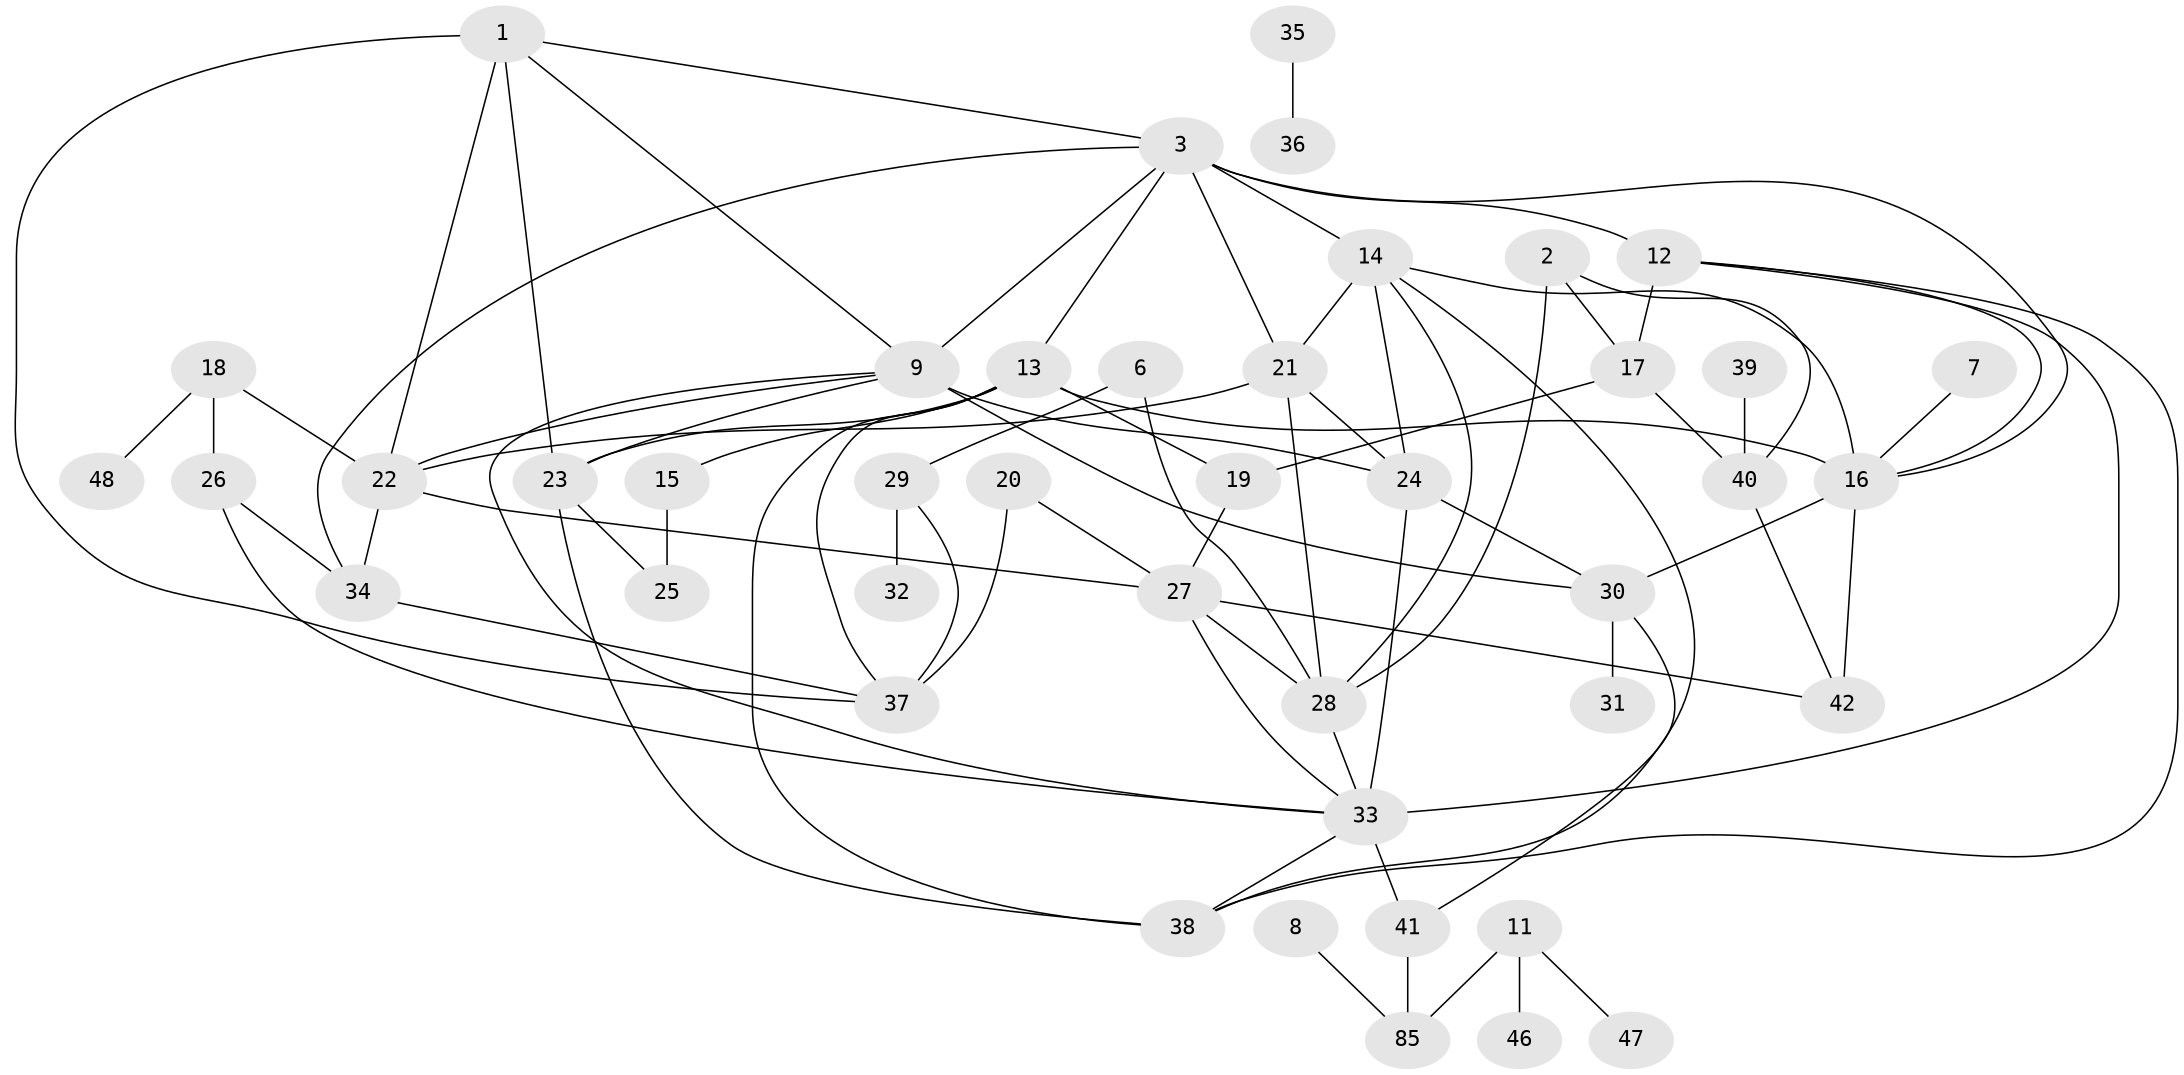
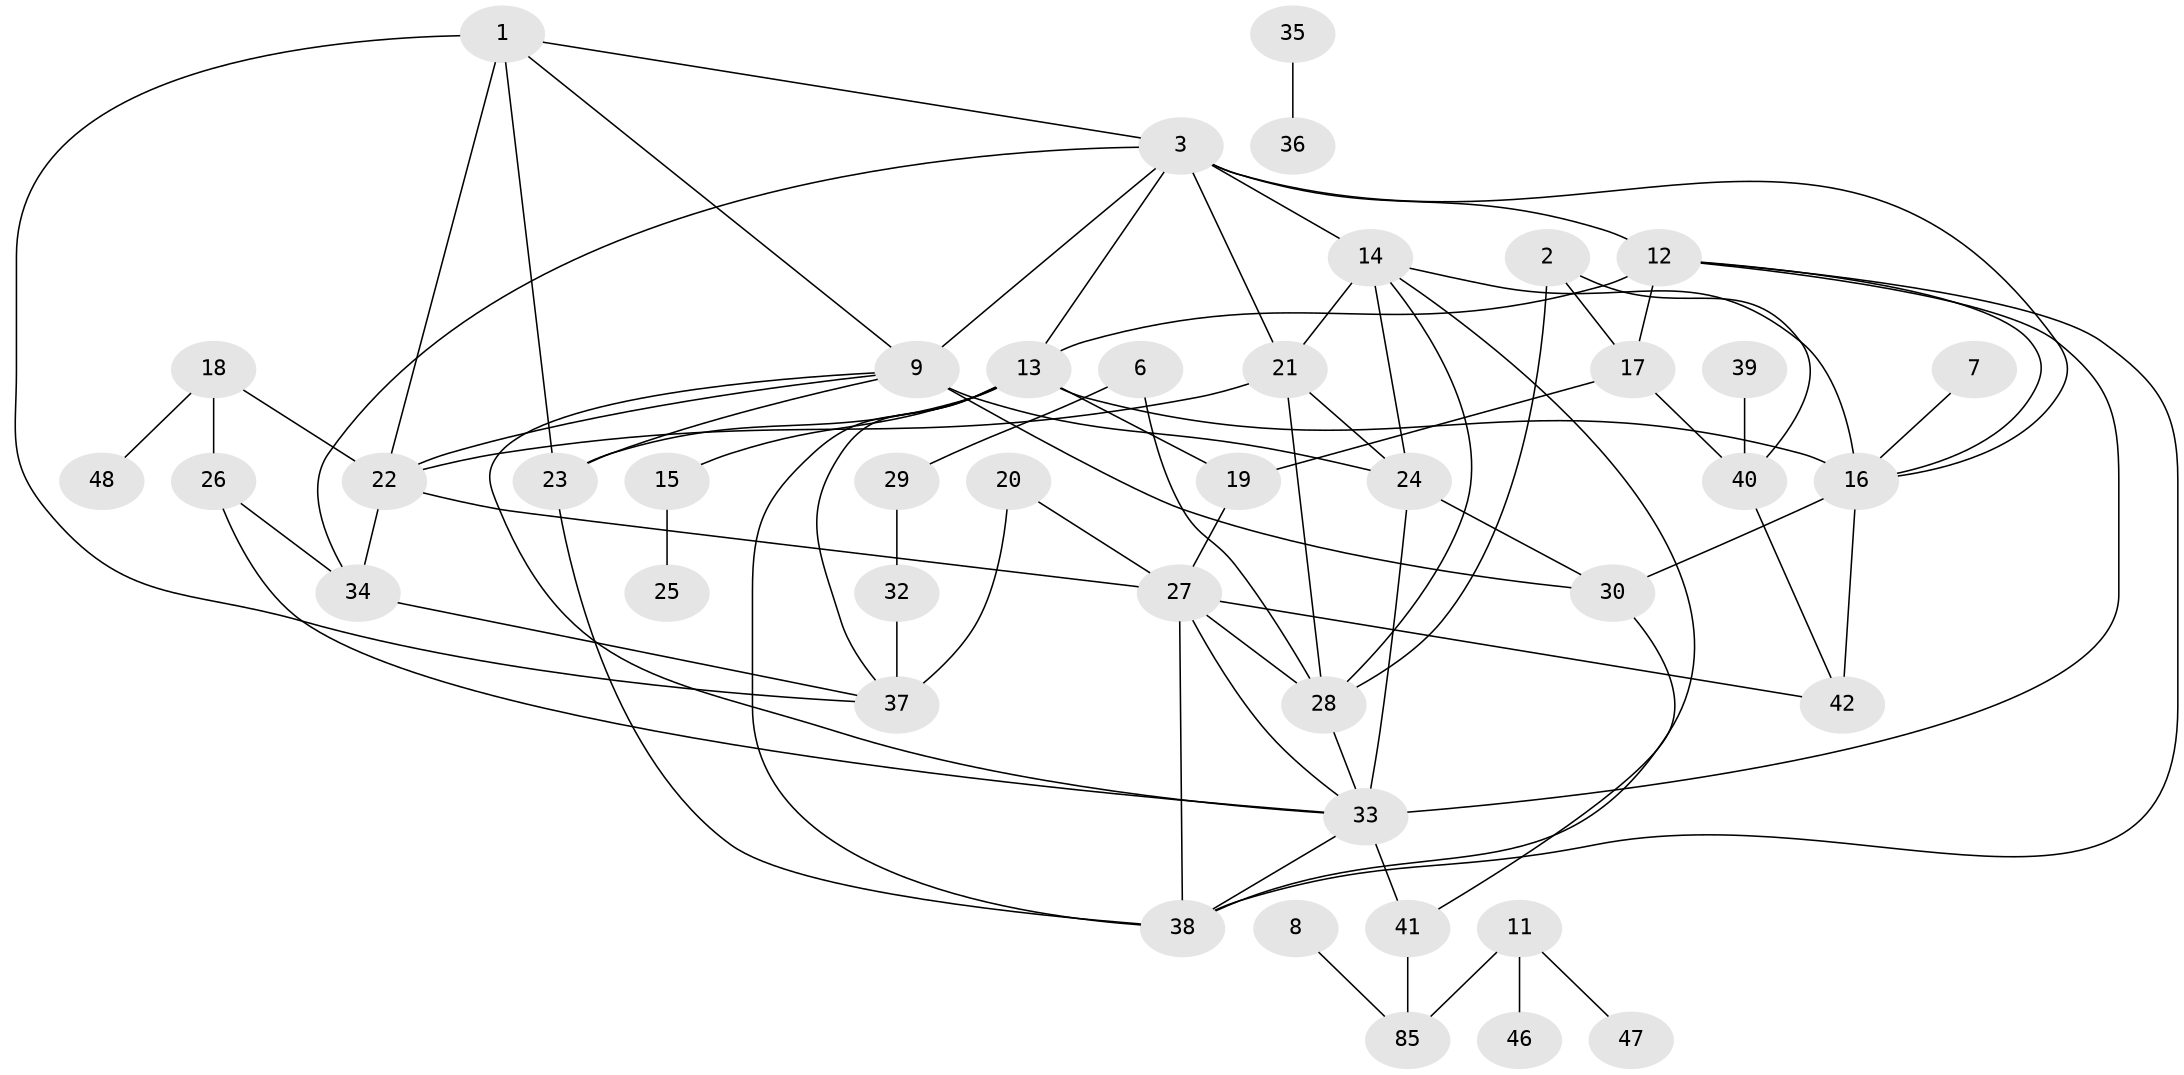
none -> (1344, 314)
(611, 537) -> none
(958, 593) -> (897, 649)
(1613, 705) -> none
none -> (1181, 761)
